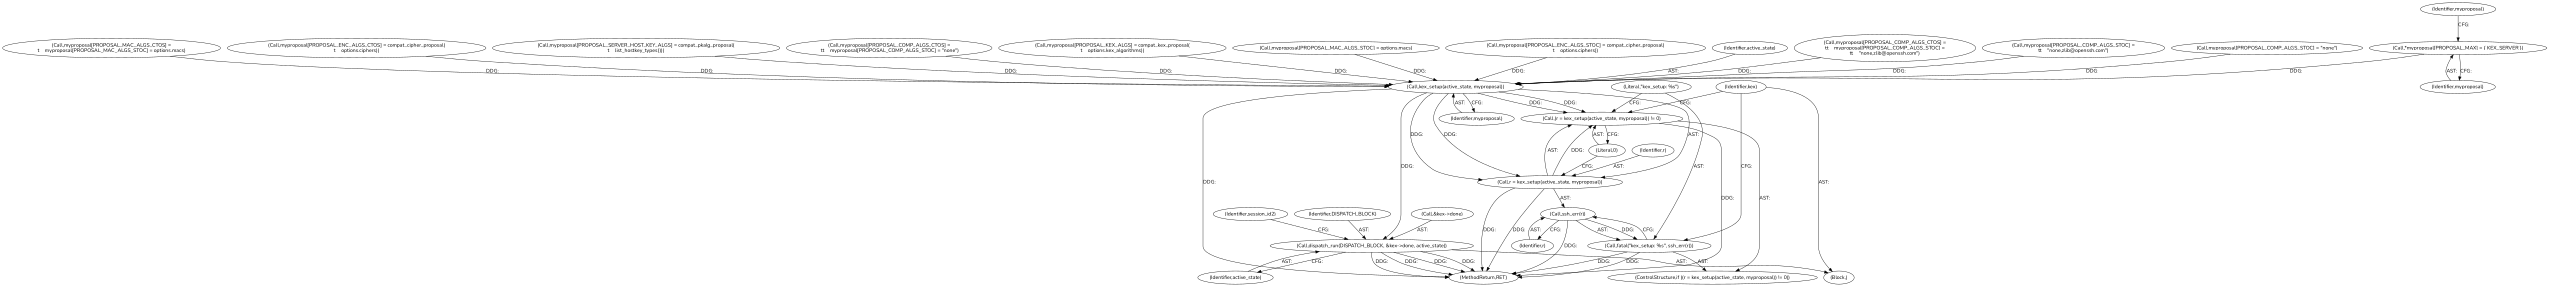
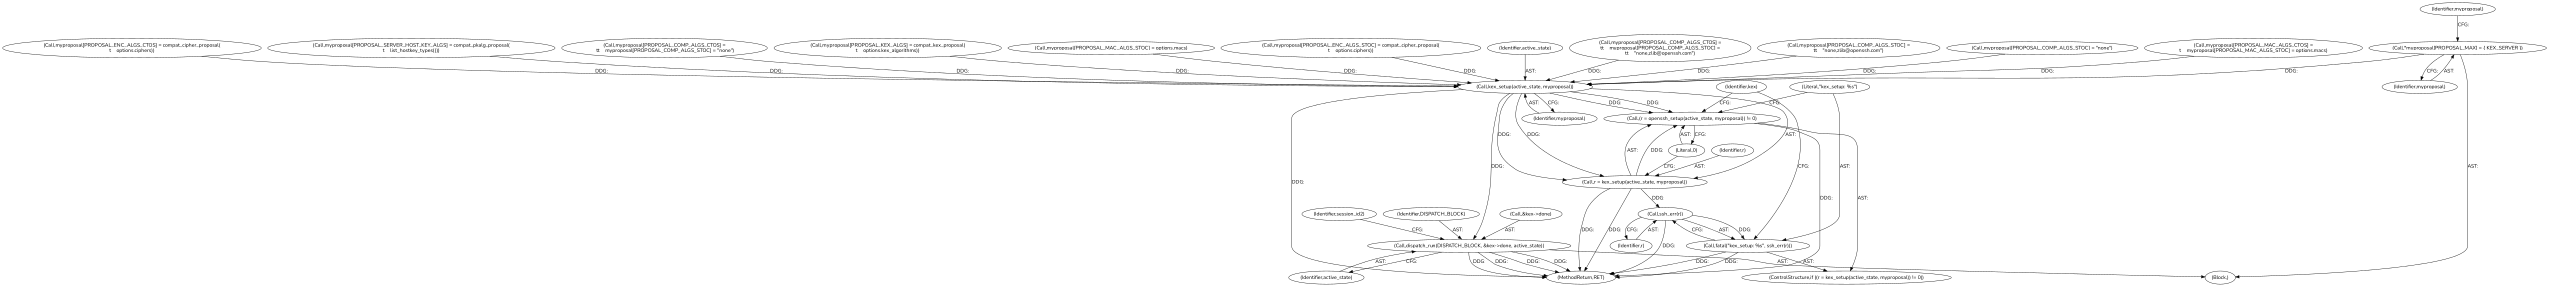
(1602, 119) -> (1692, 119)
(1818, 162) -> (2451, 257)
(1566, 198) -> (1659, 198)
